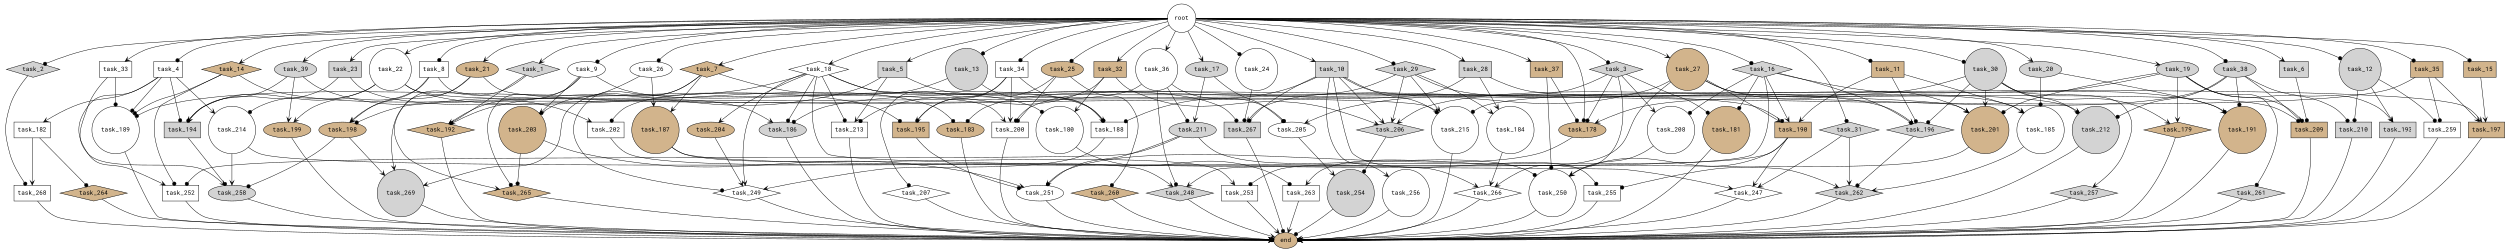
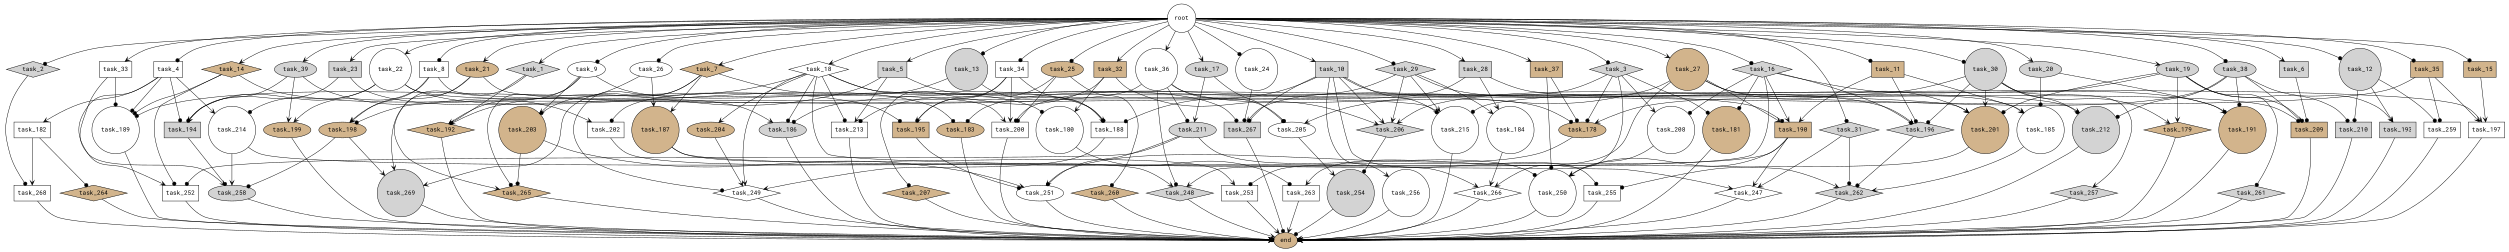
(1420, 26) -> (1371, 101)
(2486, 130) -> (2486, 130)
(1849, 159) -> (1849, 159)
(916, 193) -> (916, 193)
